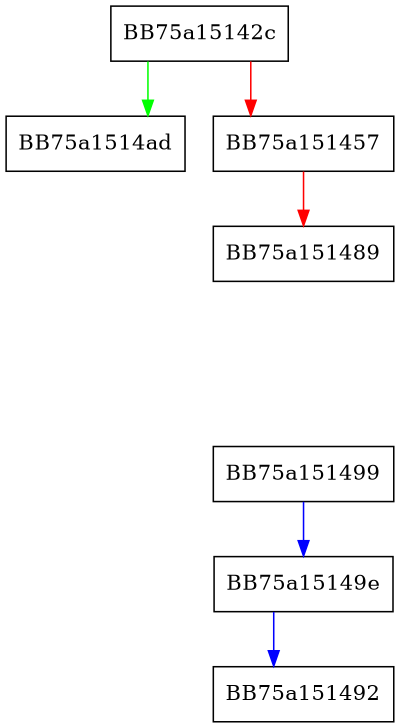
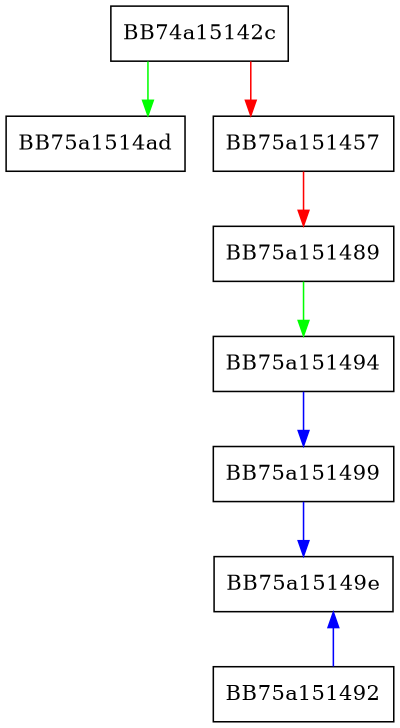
(200, 34) -> (200, 34)
none -> (304, 364)
(274, 631) -> (333, 647)
